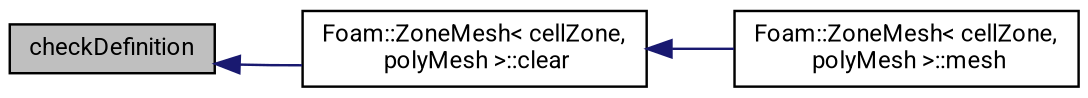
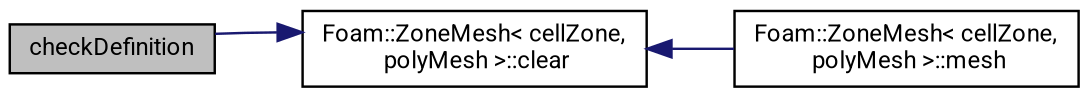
(271, 65) -> (246, 33)
